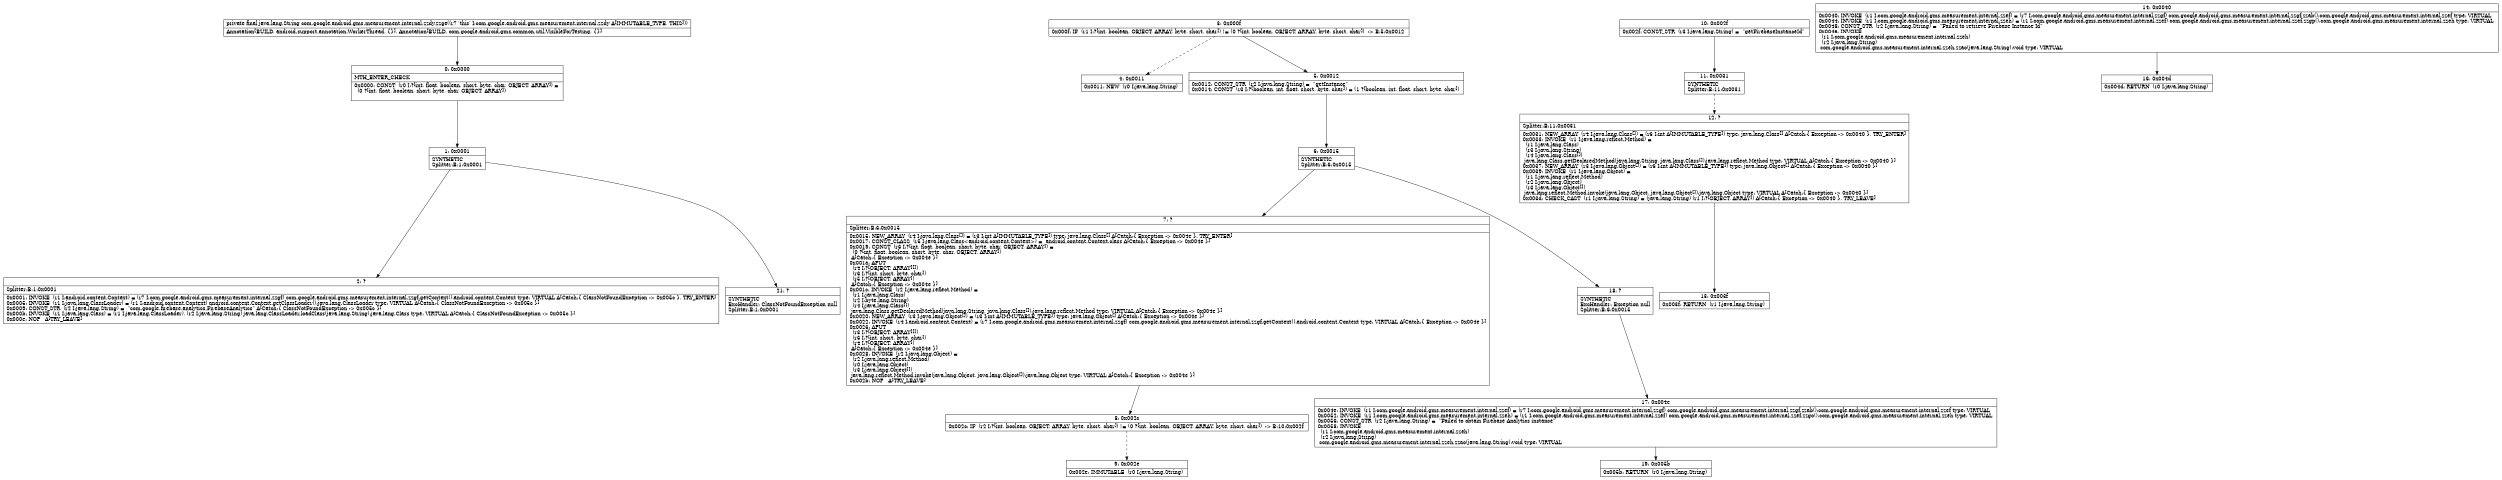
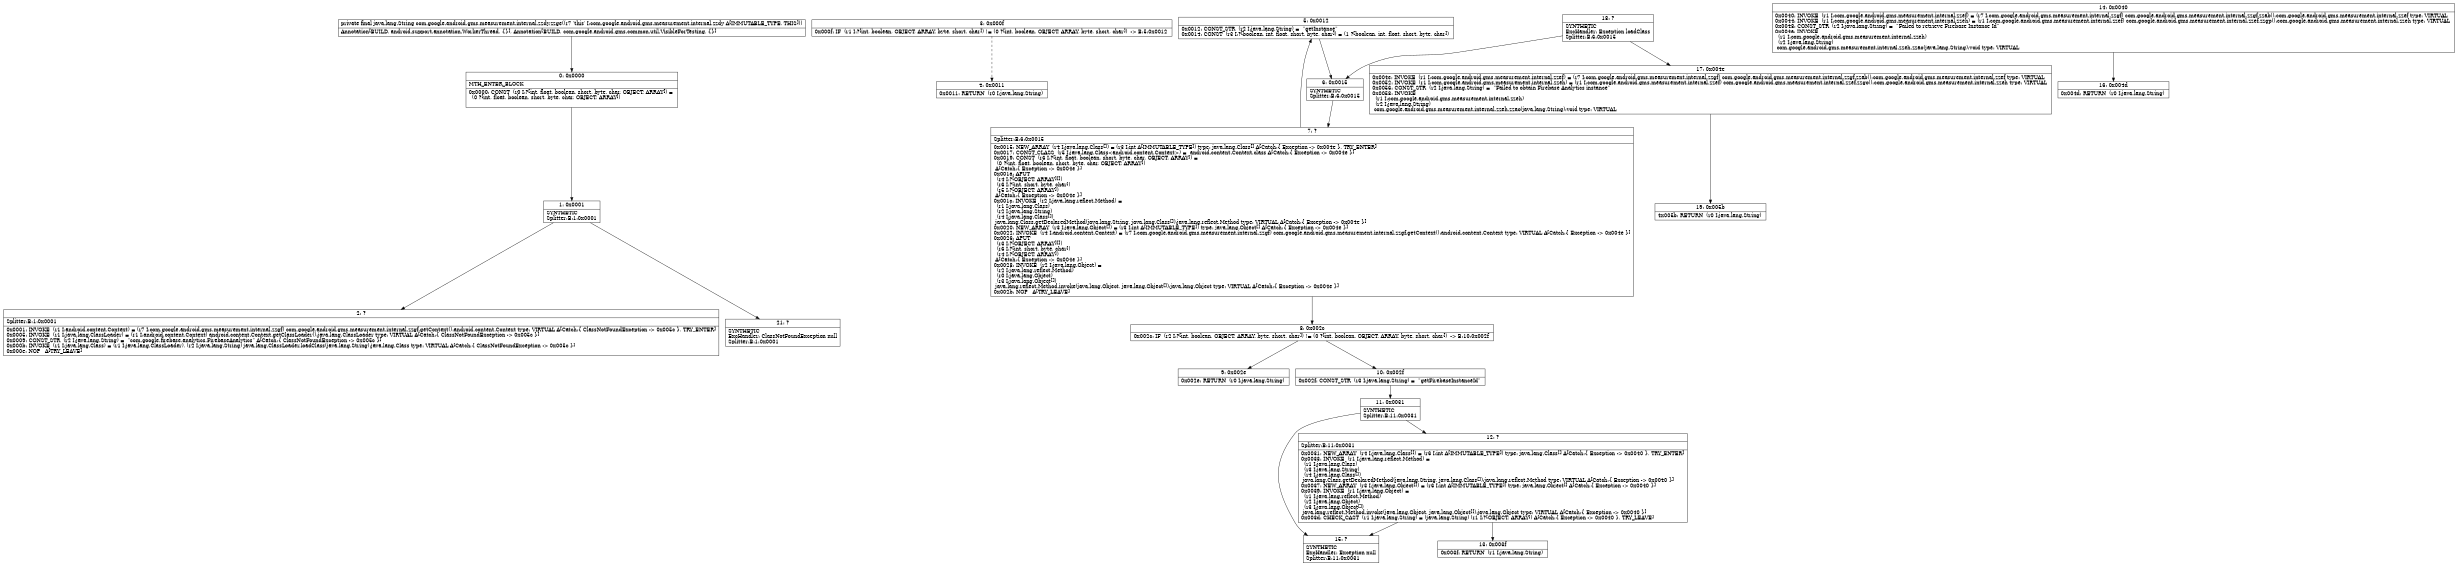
(1274, 53) -> (1301, 84)
(382, 78) -> (496, 84)
(1132, 87) -> (992, 94)
(1714, 102) -> (1415, 426)
(1482, 211) -> (1454, 53)
(879, 301) -> (1023, 212)
(1615, 305) -> (1608, 32)
none -> (1350, 354)
(1127, 444) -> (1274, 354)
(1127, 472) -> (1234, 381)
(1656, 472) -> (1710, 216)
none -> (1341, 549)
